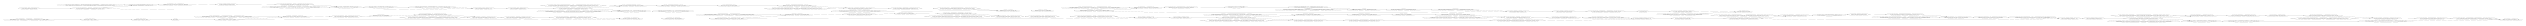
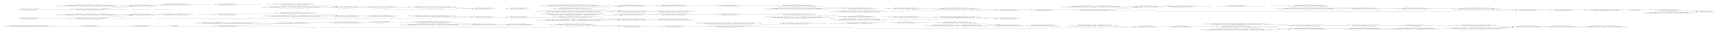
(1643, 18) -> none
